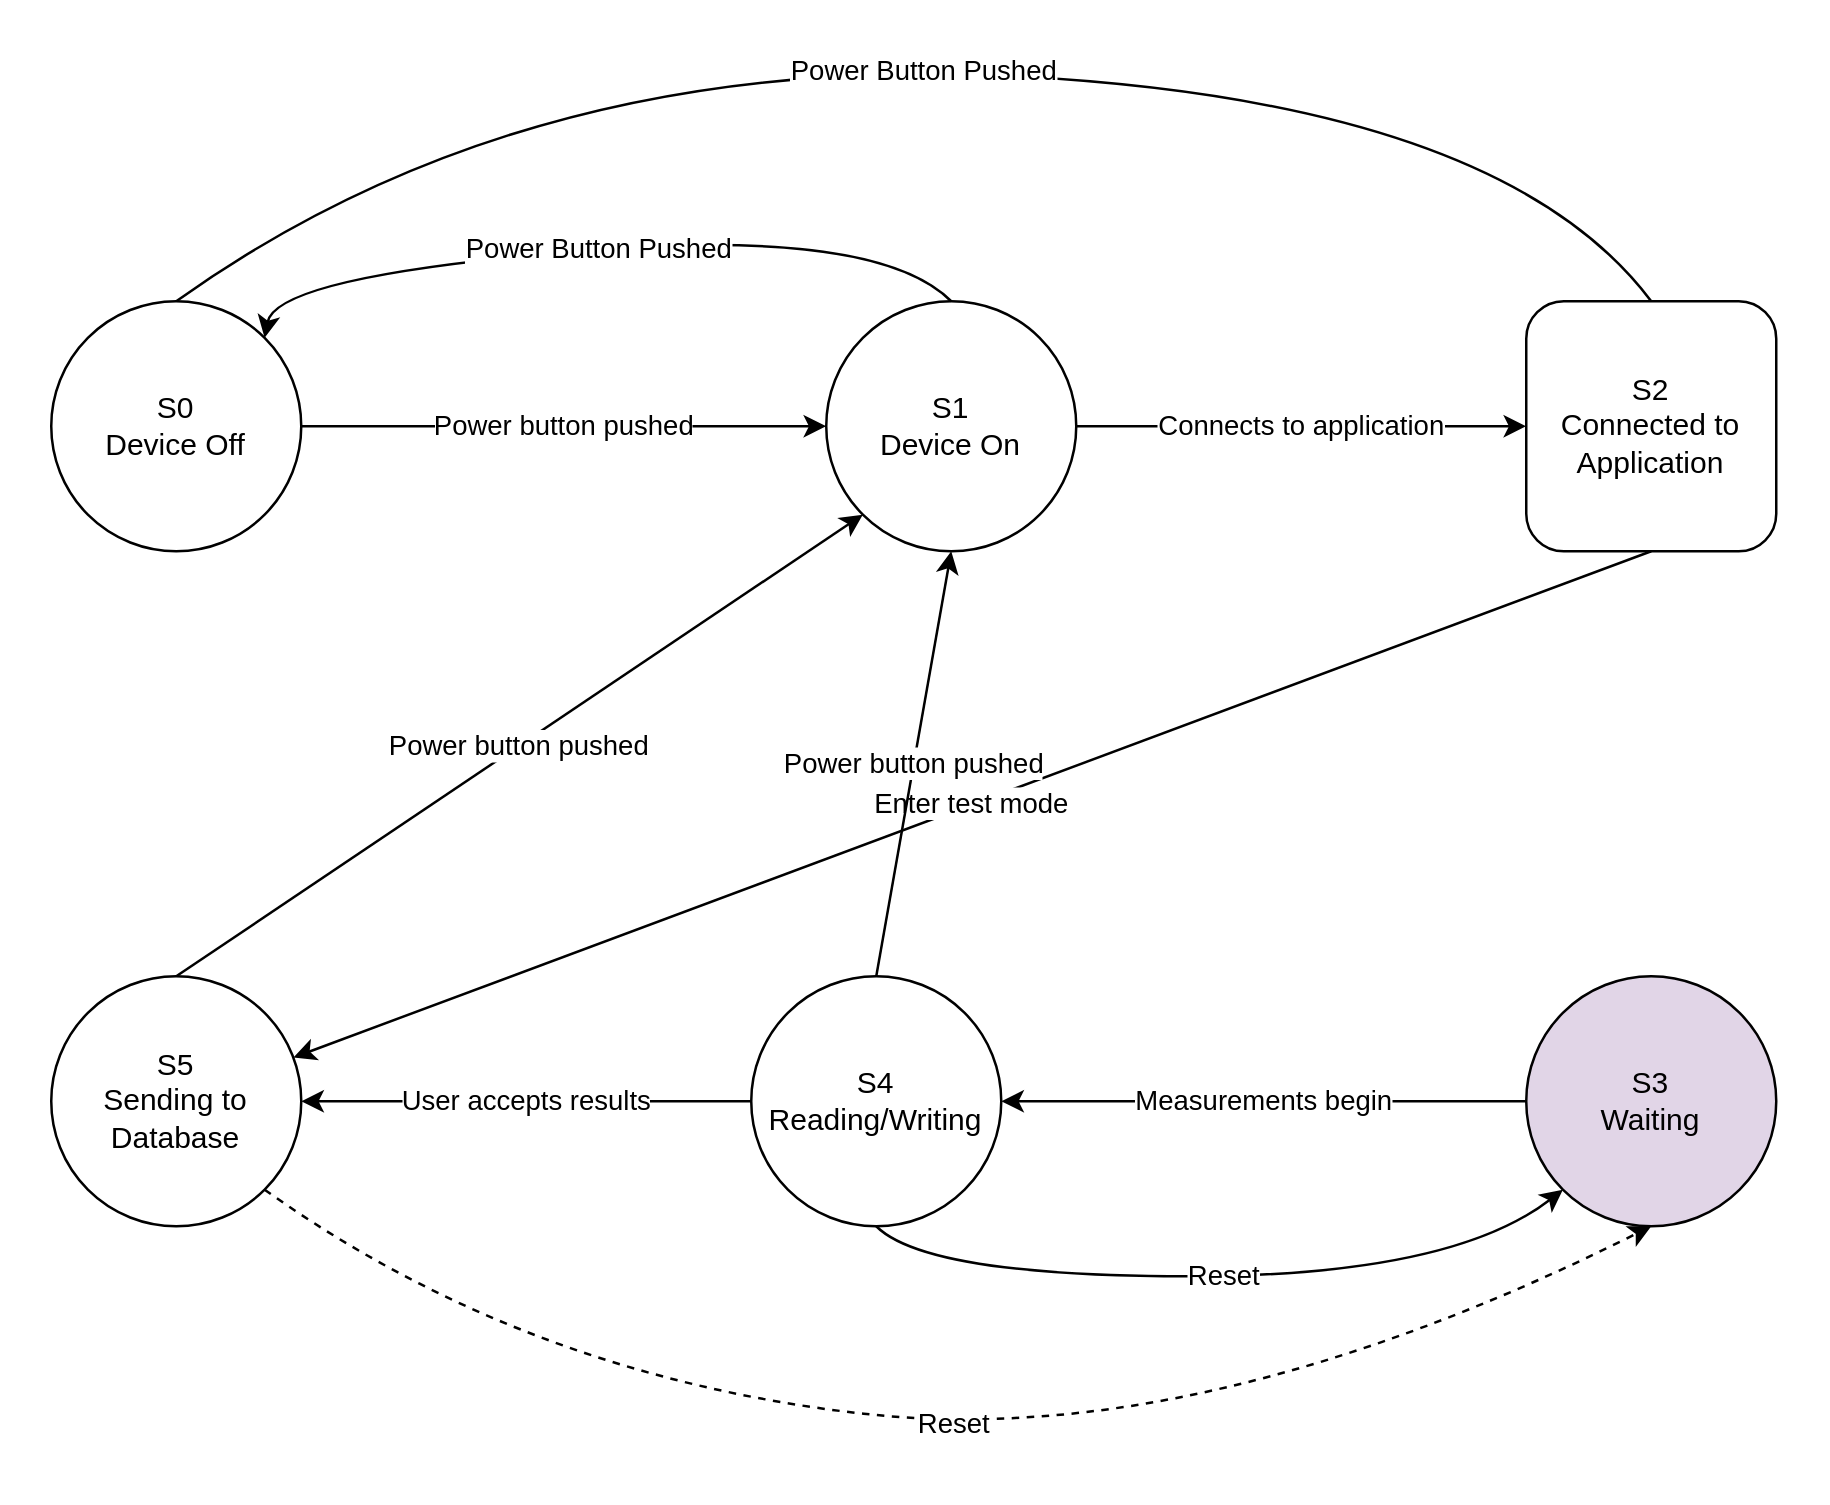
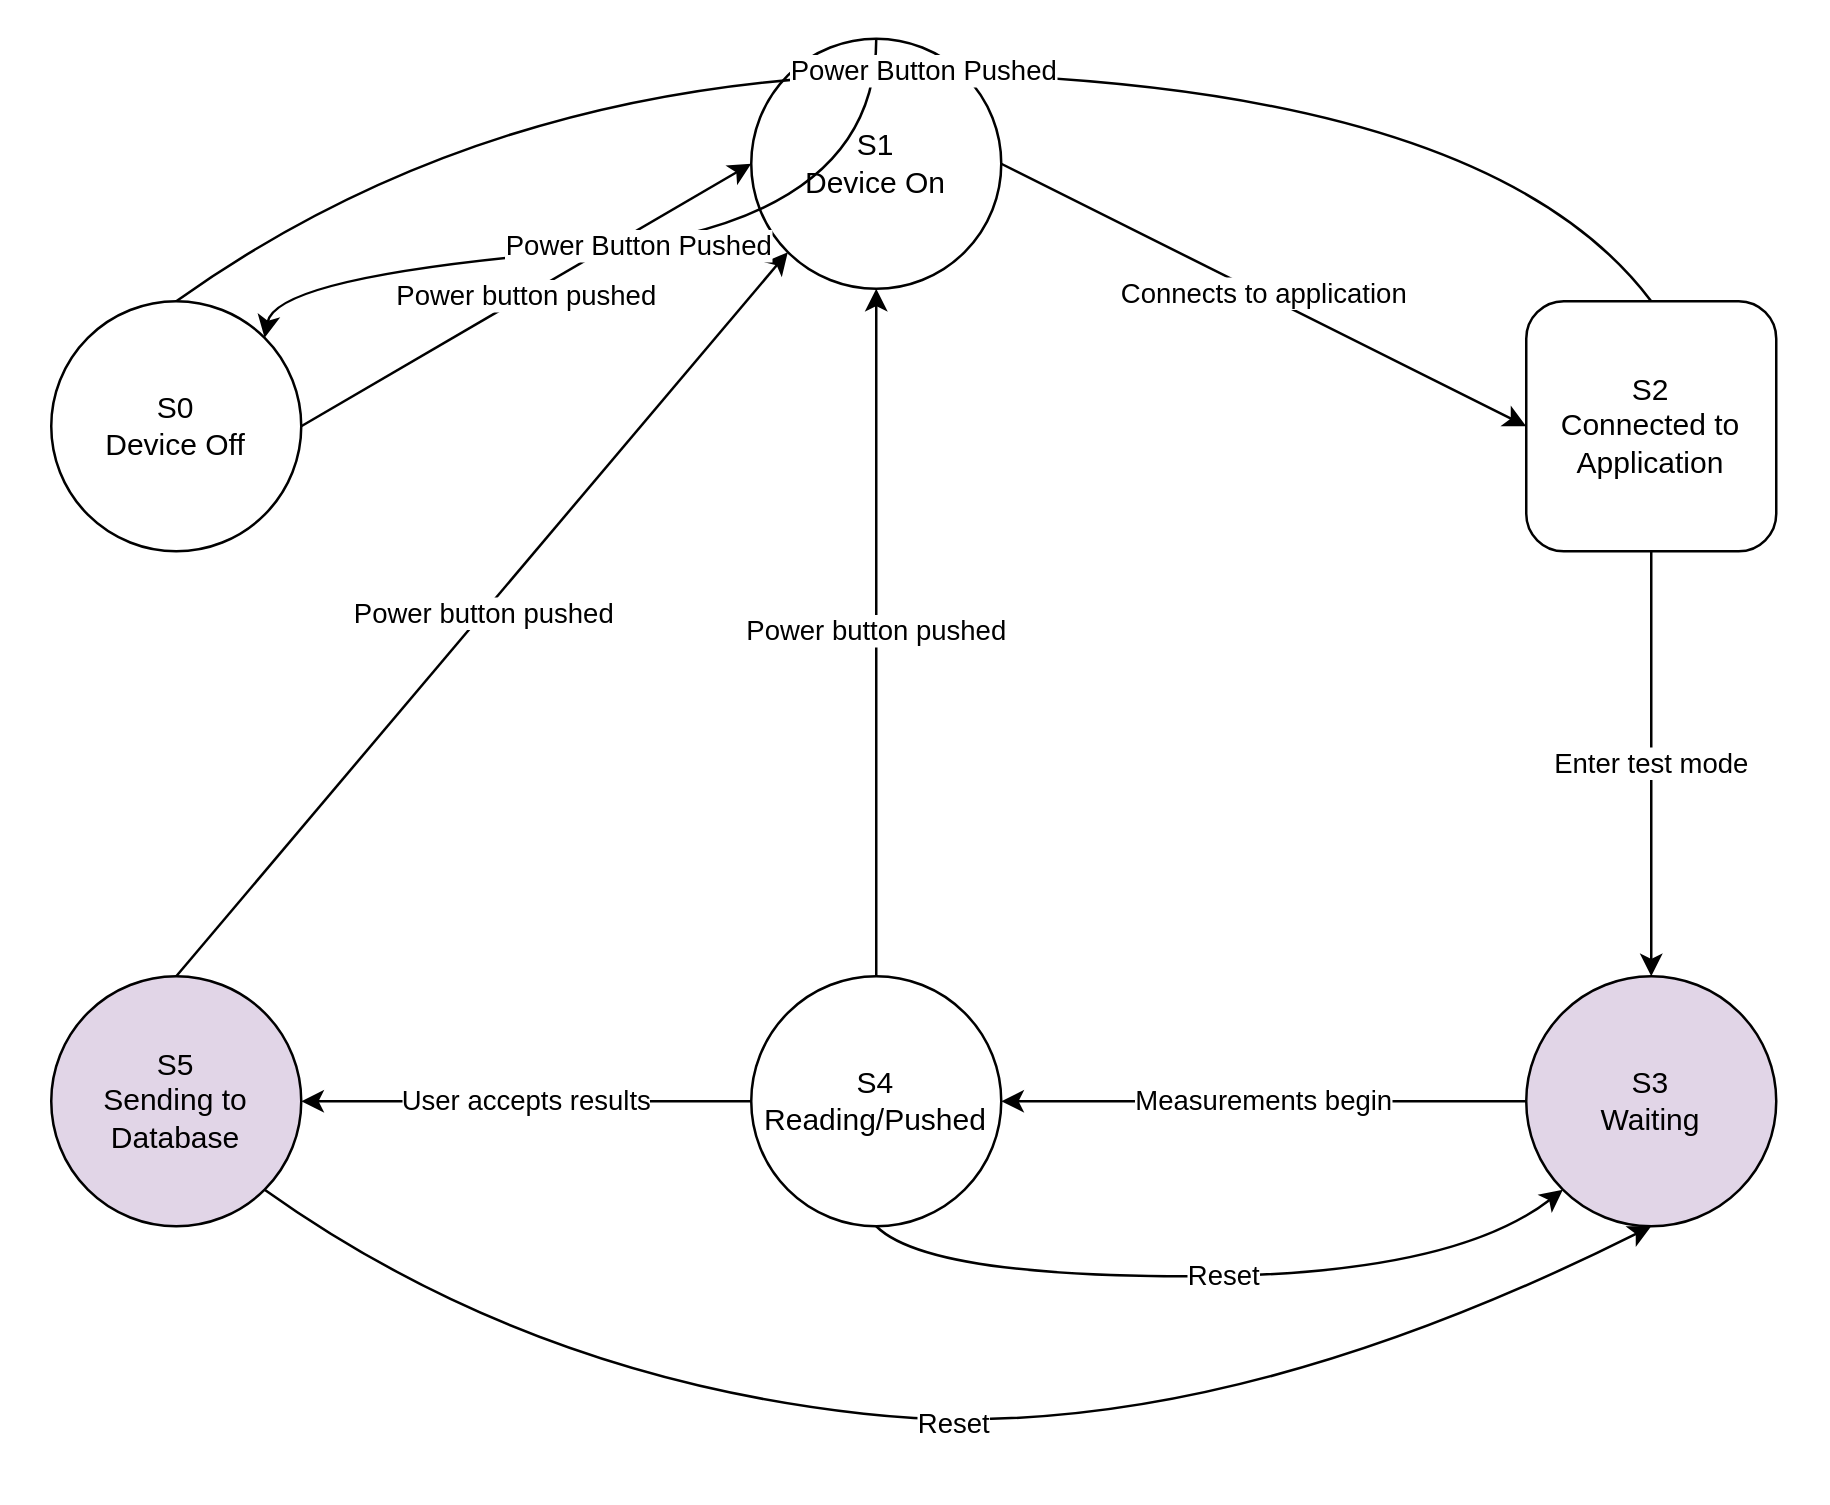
(951, 426) -> (876, 164)
(1334, 670) -> (1651, 858)
(176, 1101) -> (176, 1101)
(876, 1101) -> (876, 1101)
(577, 1350) -> (577, 1350)
